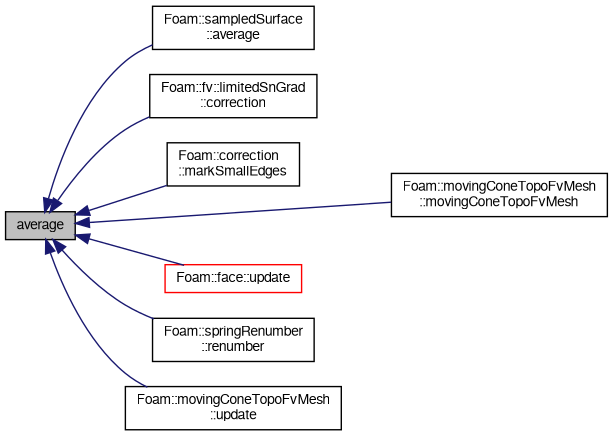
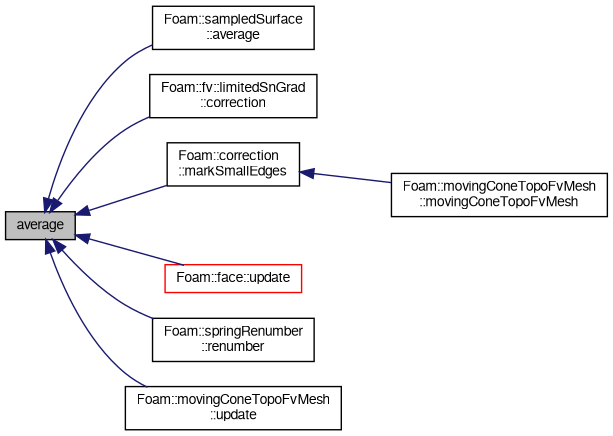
(240, 212) -> (352, 178)
